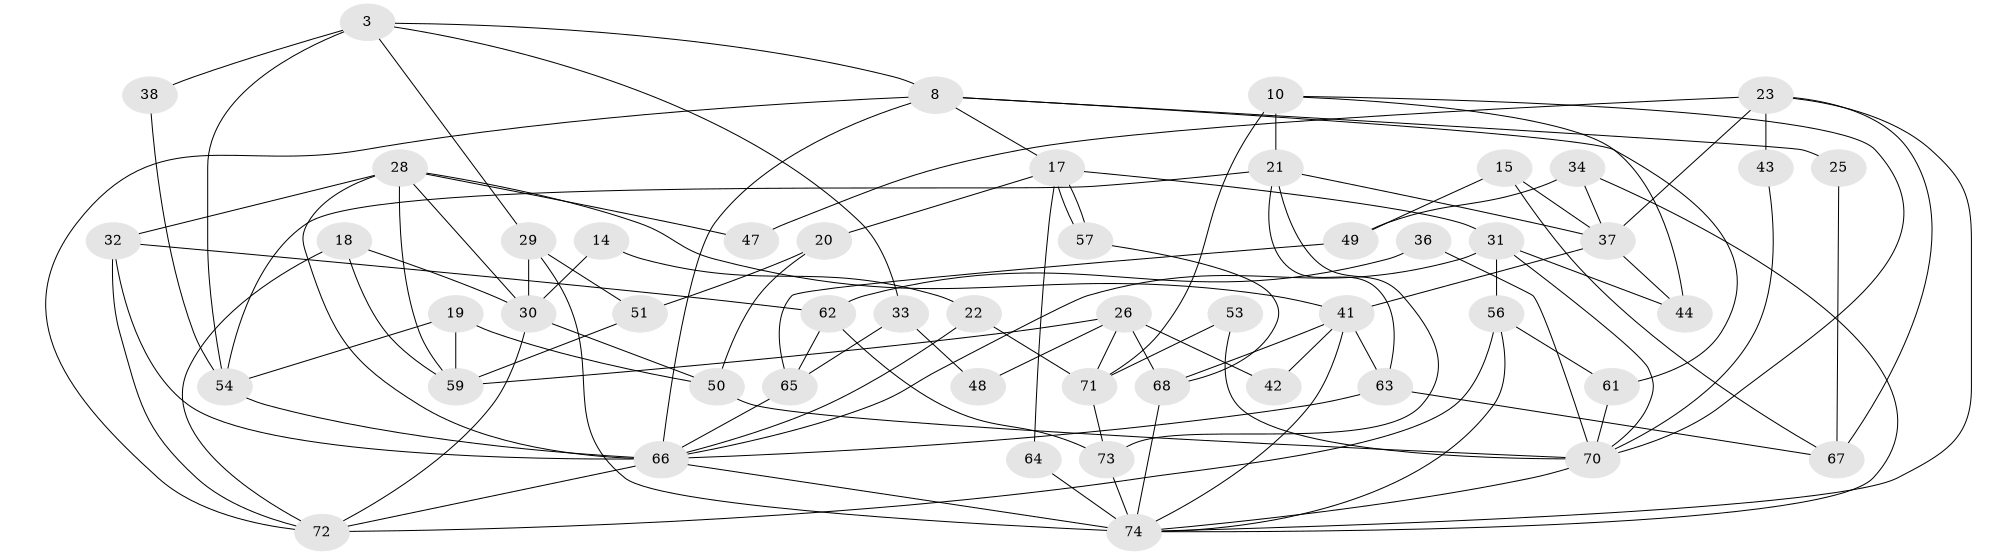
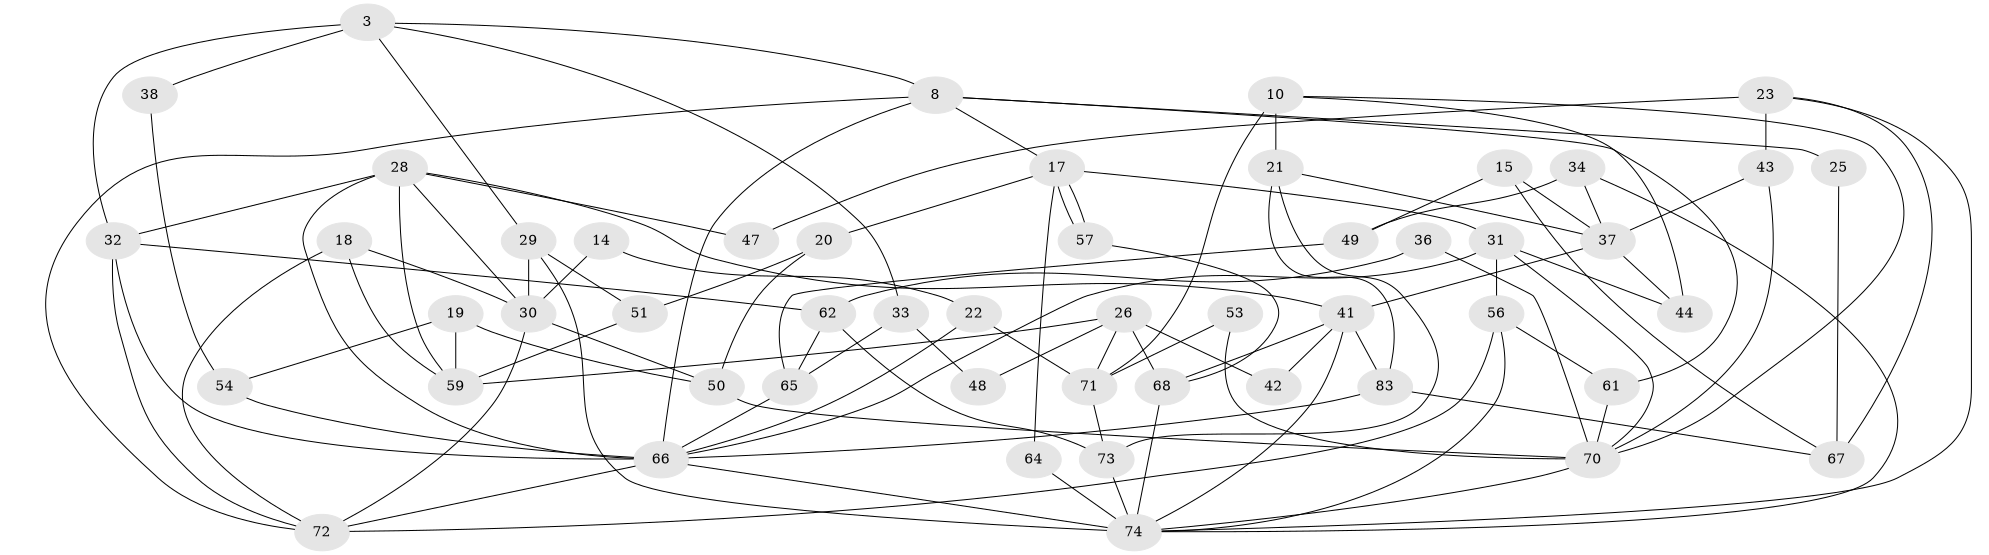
(208, 167) -> (150, 56)
(1687, 168) -> (1684, 206)
(692, 189) -> none
(1385, 387) -> (1385, 387)
